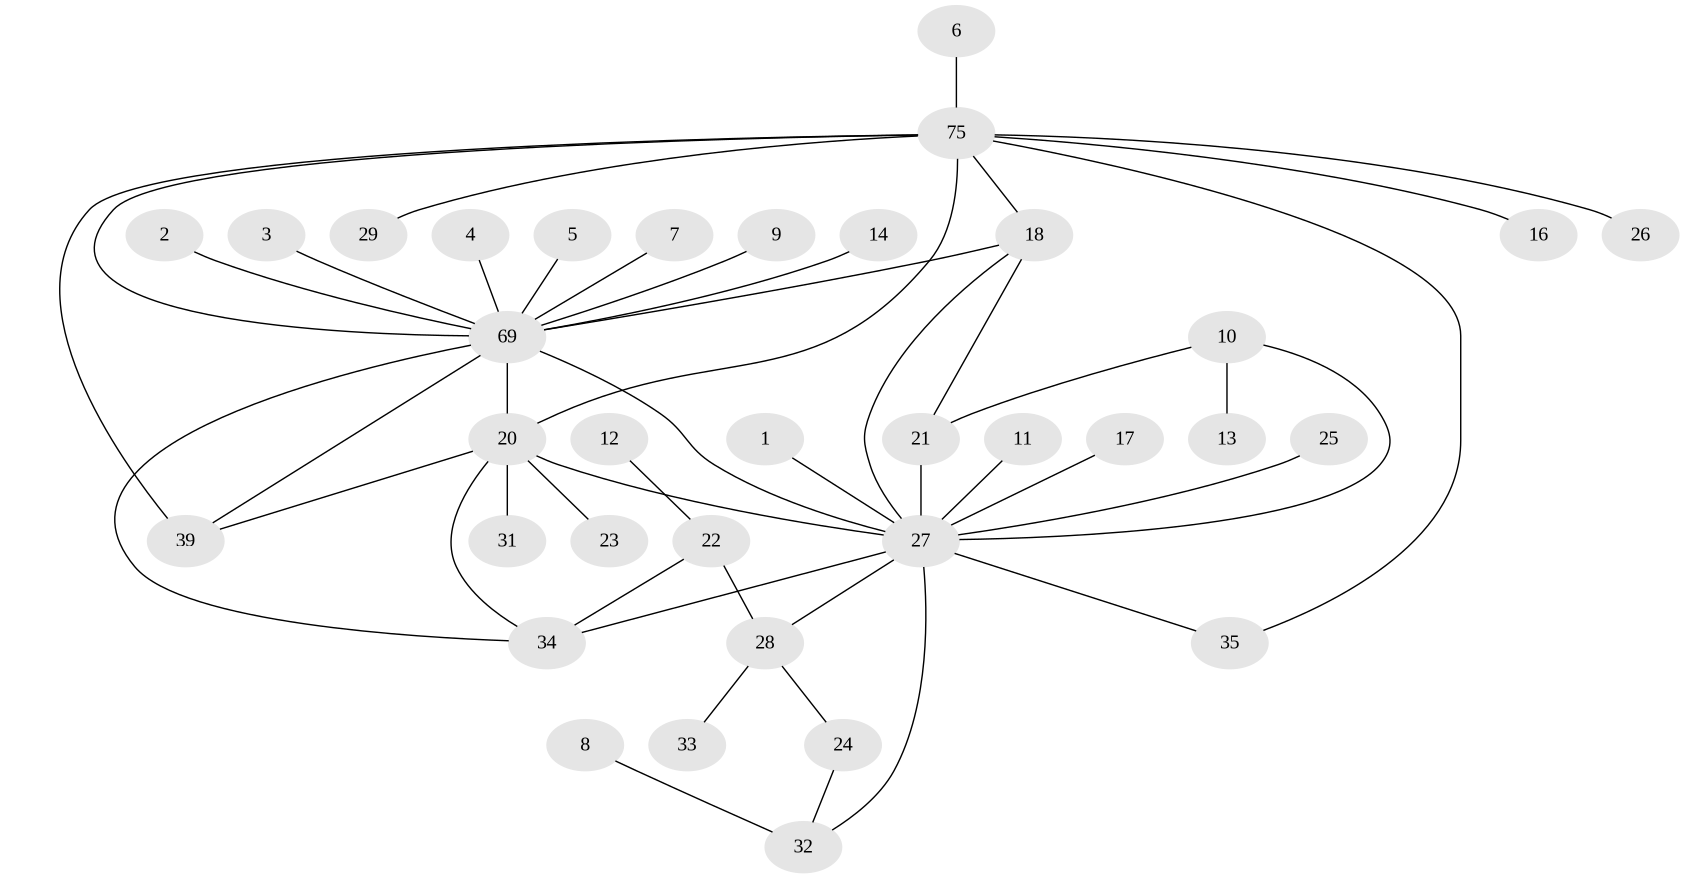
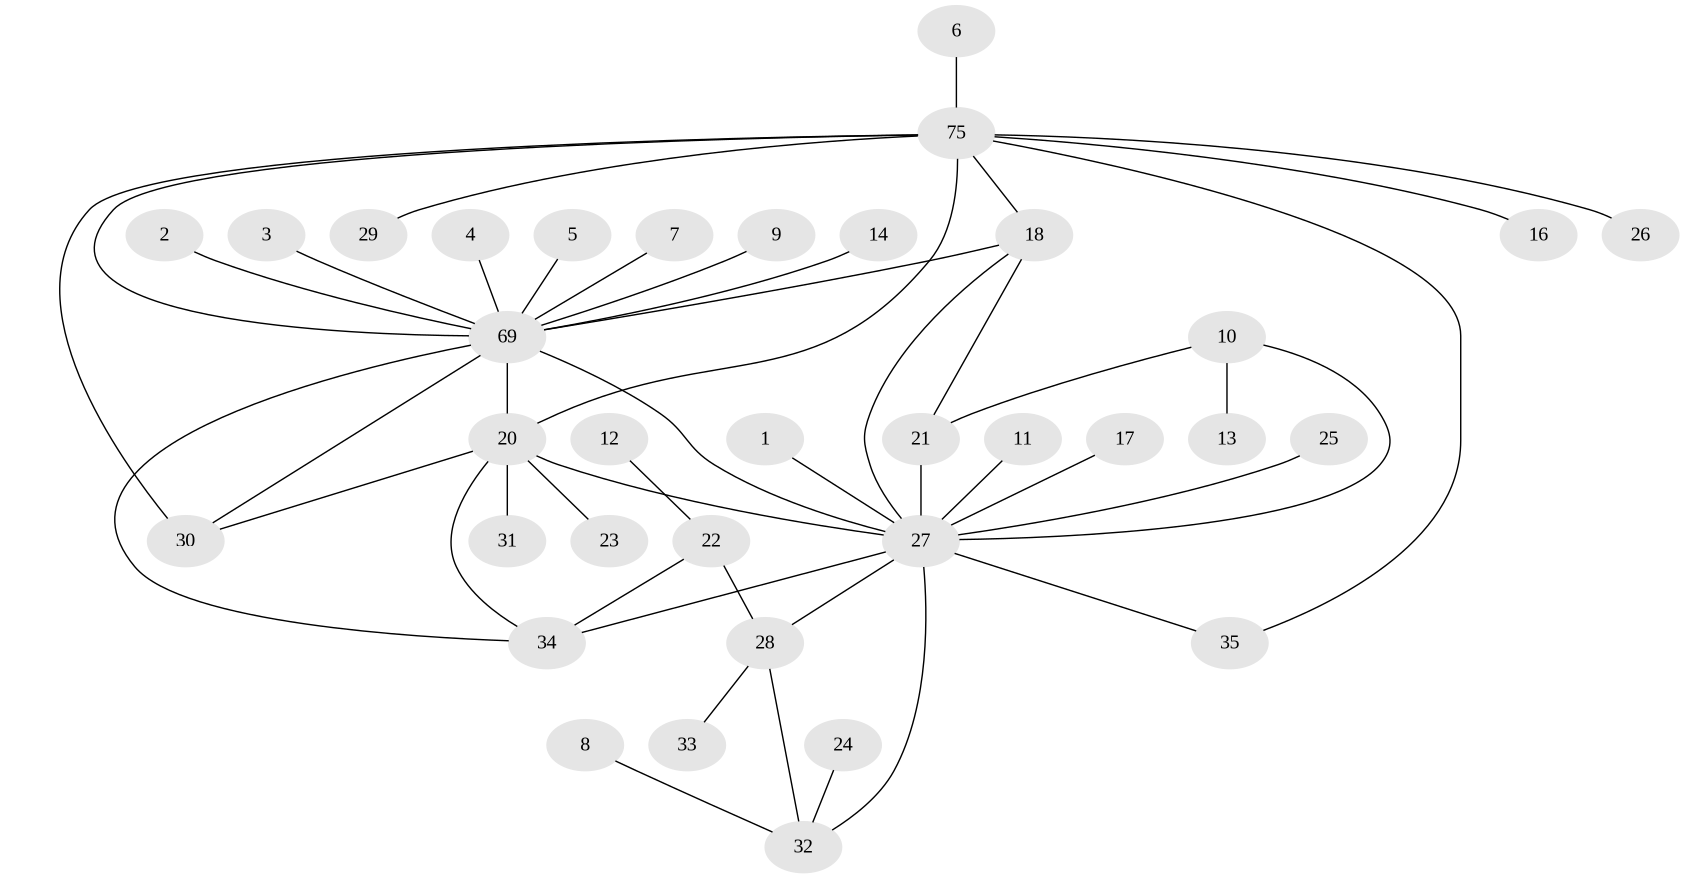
(186, 541) -> (186, 541)
(804, 694) -> (784, 745)
